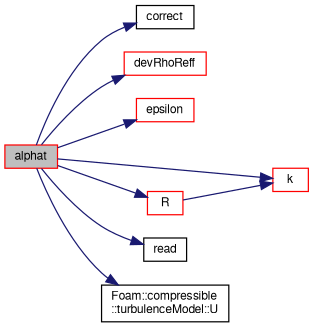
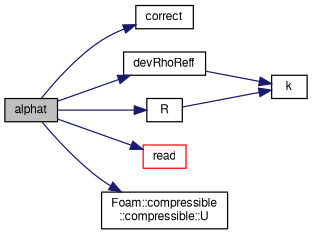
(165, 64) -> (165, 64)
(165, 110) -> none
(31, 157) -> (31, 110)
(159, 168) -> (233, 76)
(291, 180) -> (289, 87)
(165, 203) -> (165, 110)
(165, 250) -> (165, 157)
(165, 303) -> (165, 210)
